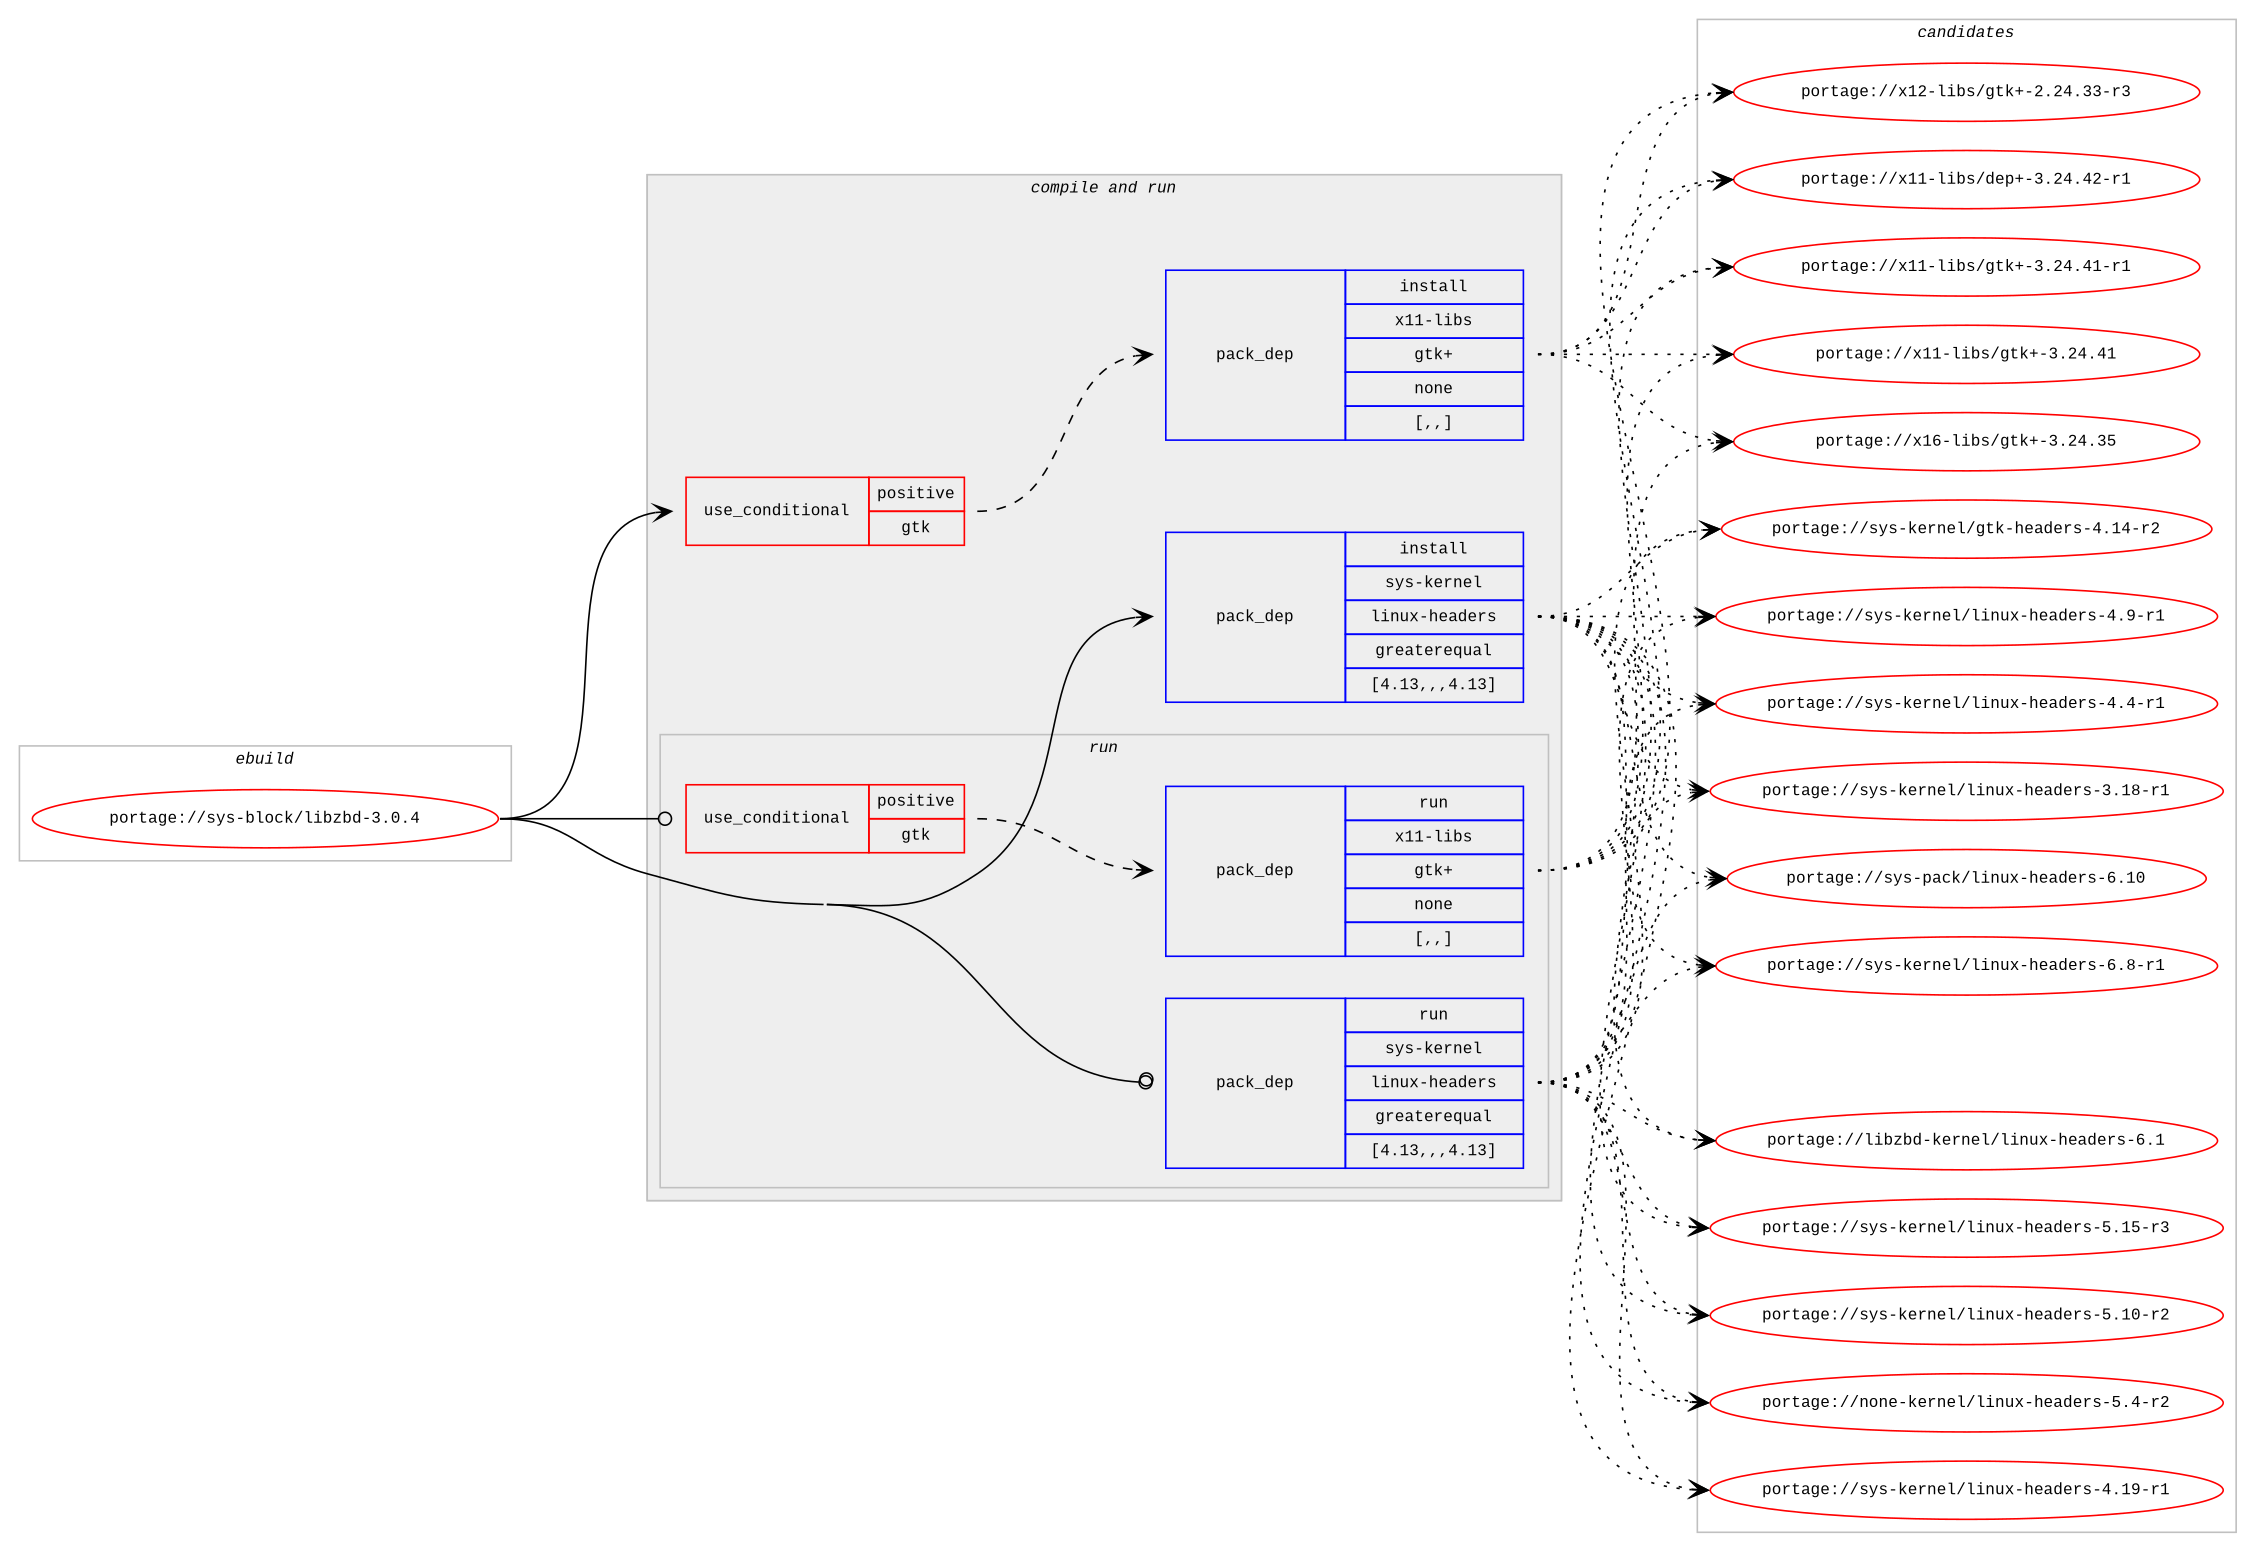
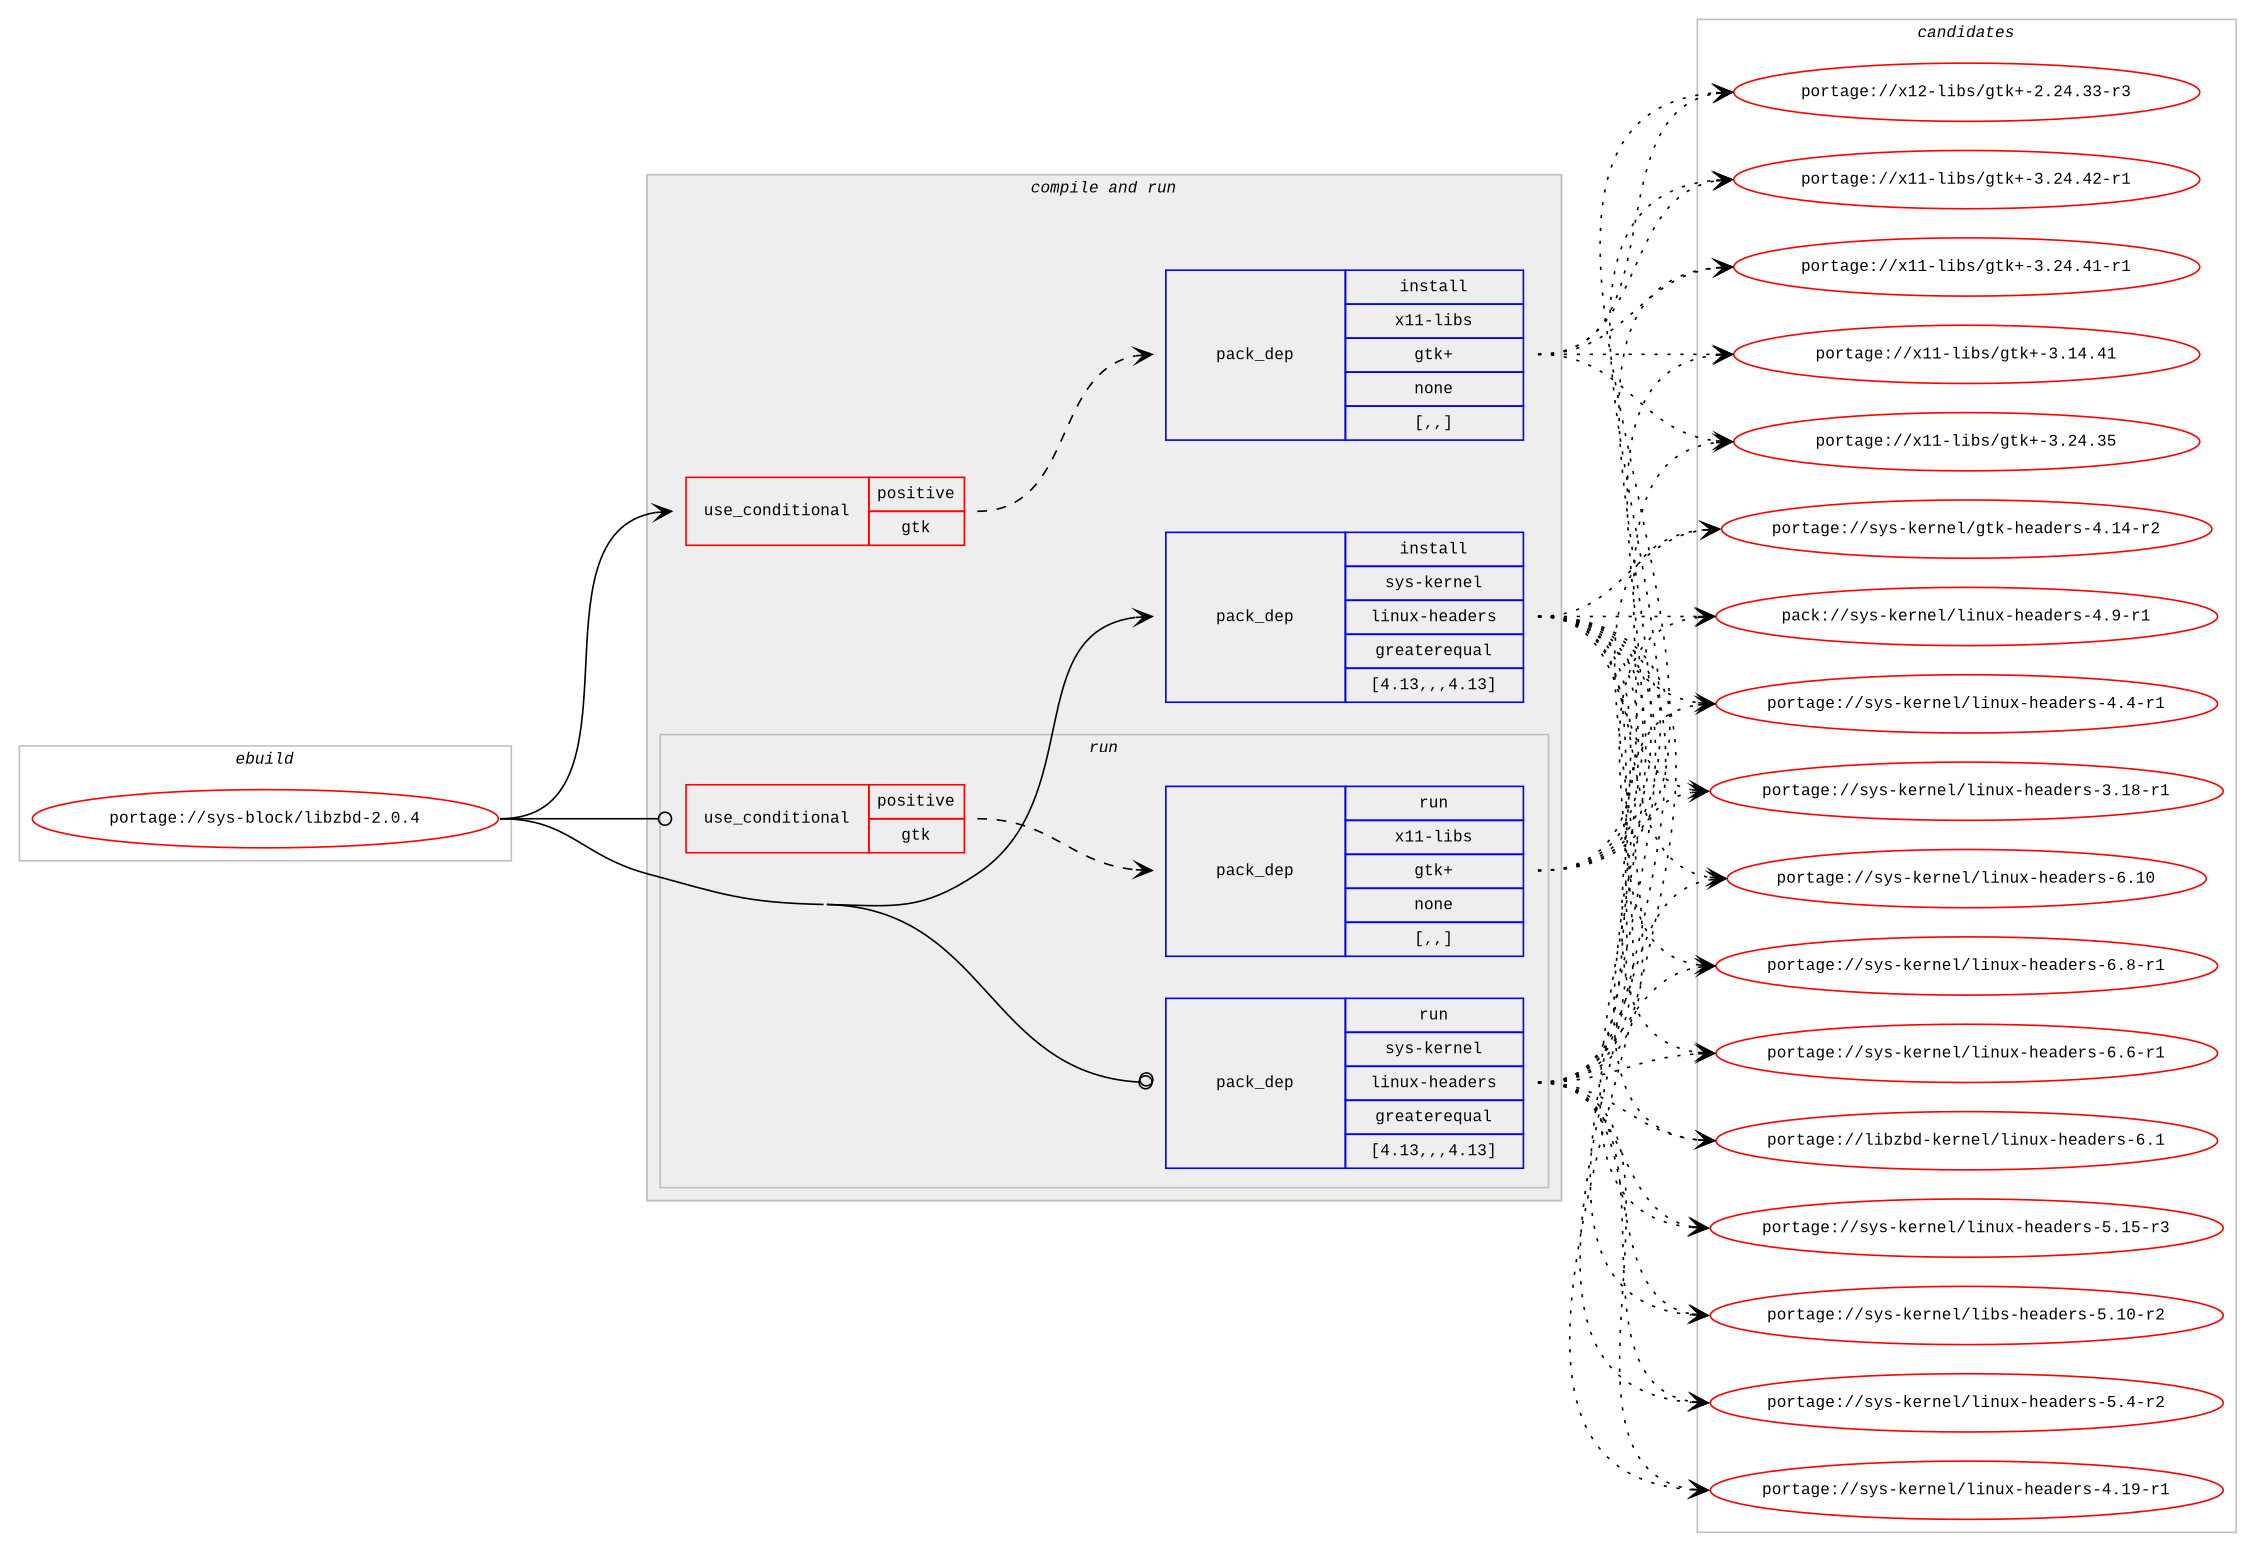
(1967, 180) -> (1967, 180)
(1967, 354) -> (1967, 354)
(1967, 442) -> (1967, 442)
(1967, 616) -> (1967, 616)
(265, 819) -> (265, 819)
(1967, 879) -> (1967, 879)
none -> (1967, 1053)
(1967, 1315) -> (1967, 1315)
(1967, 1403) -> (1967, 1403)
